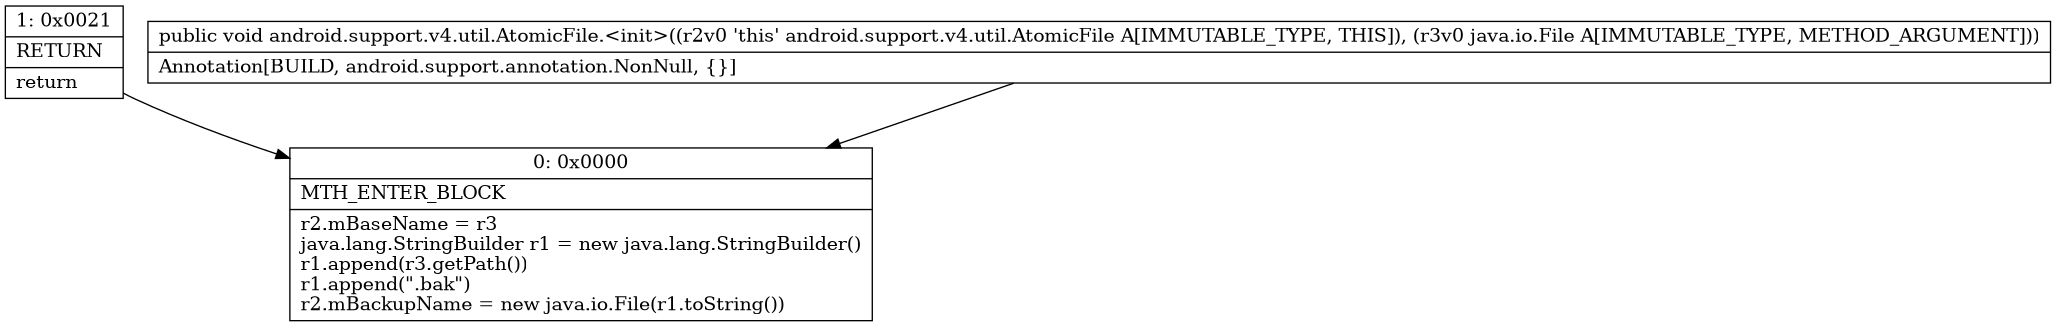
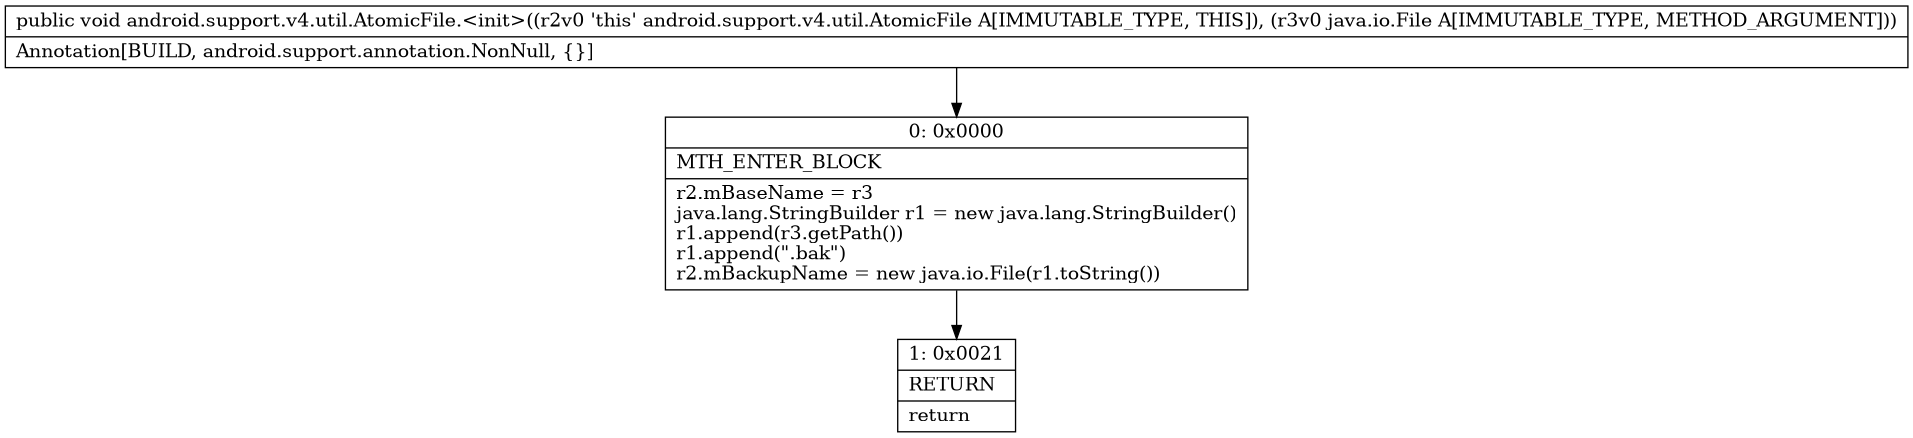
(199, 126) -> (957, 308)
